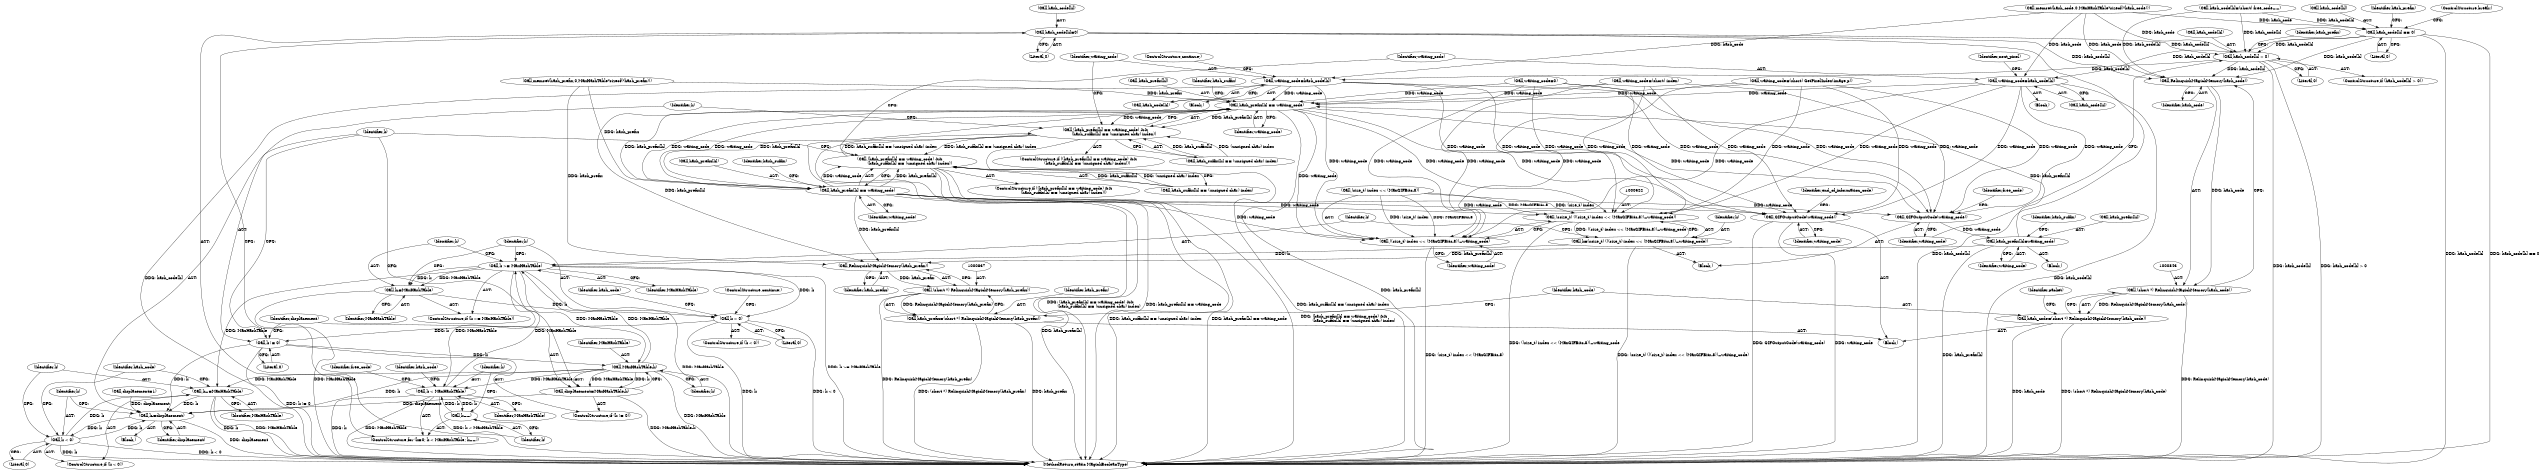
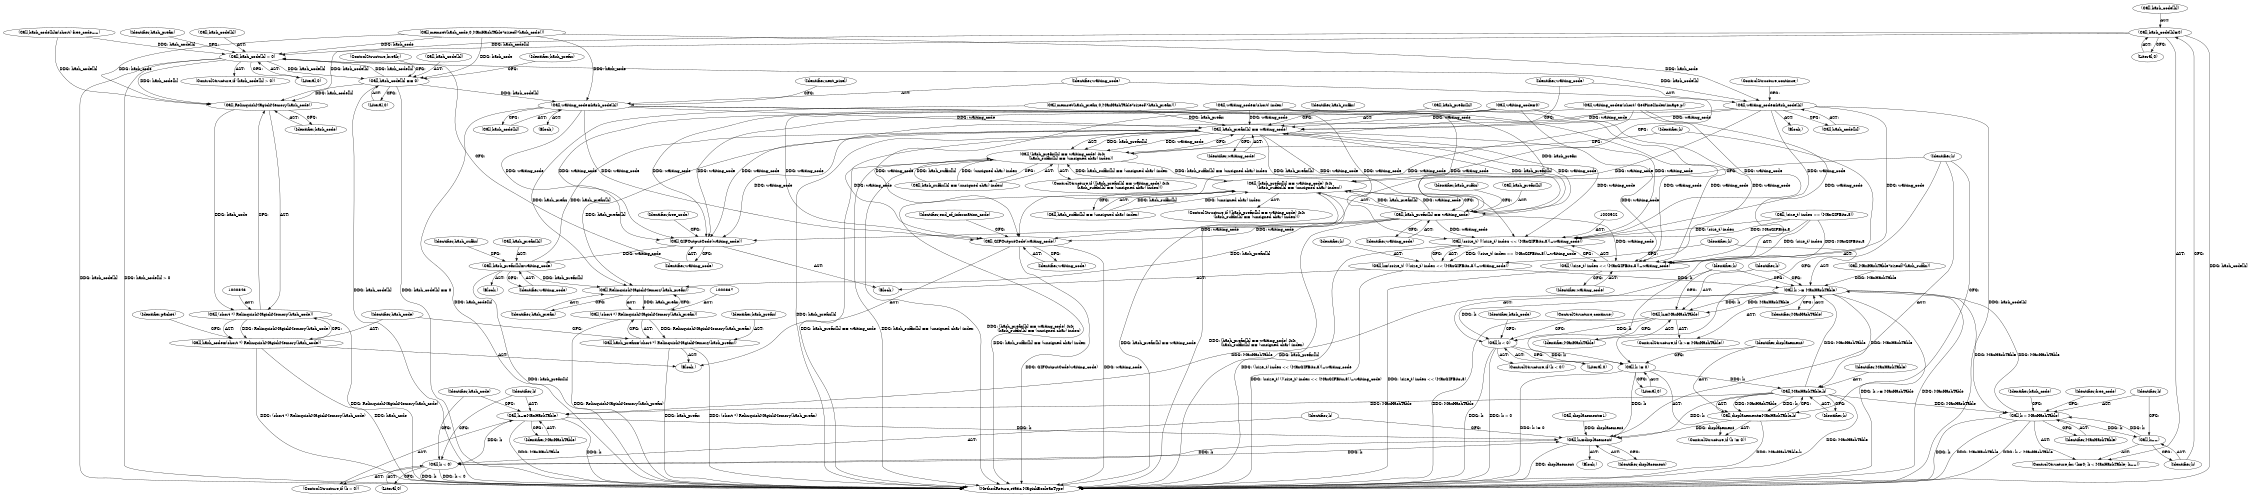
(2312, 22) -> (313, 74)
none -> (1889, 266)
